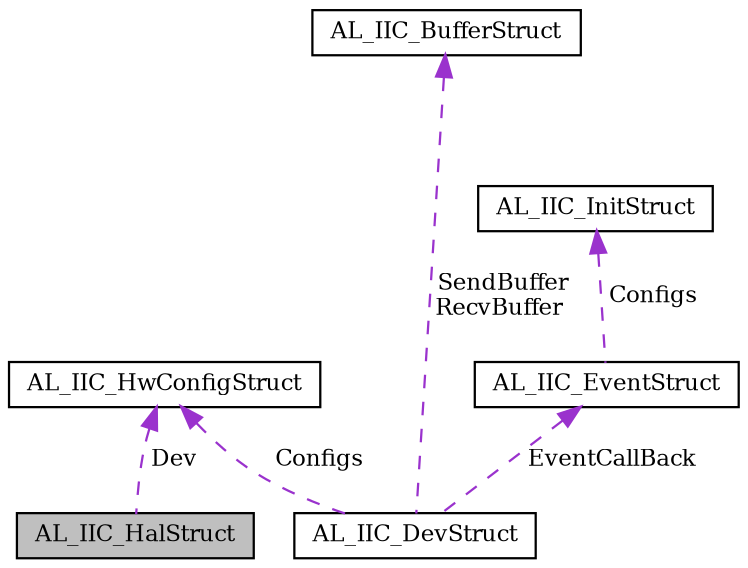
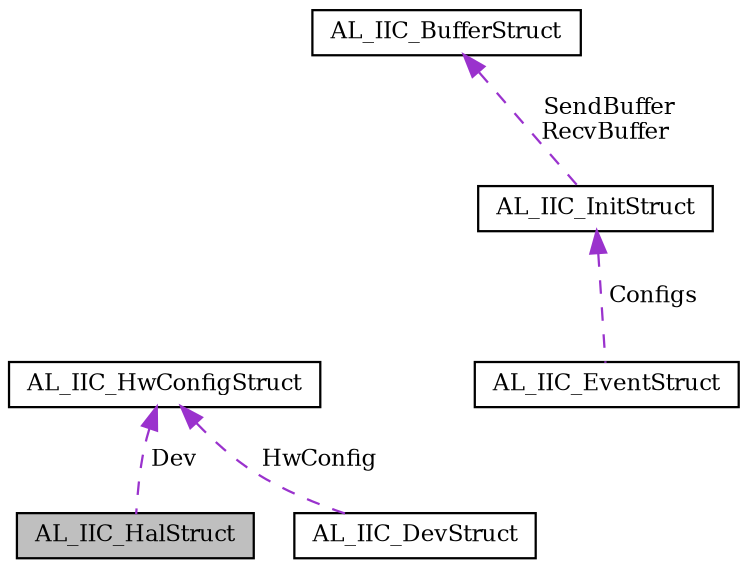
(430, 296) -> (529, 130)
(317, 460) -> (317, 460)
(502, 467) -> none
